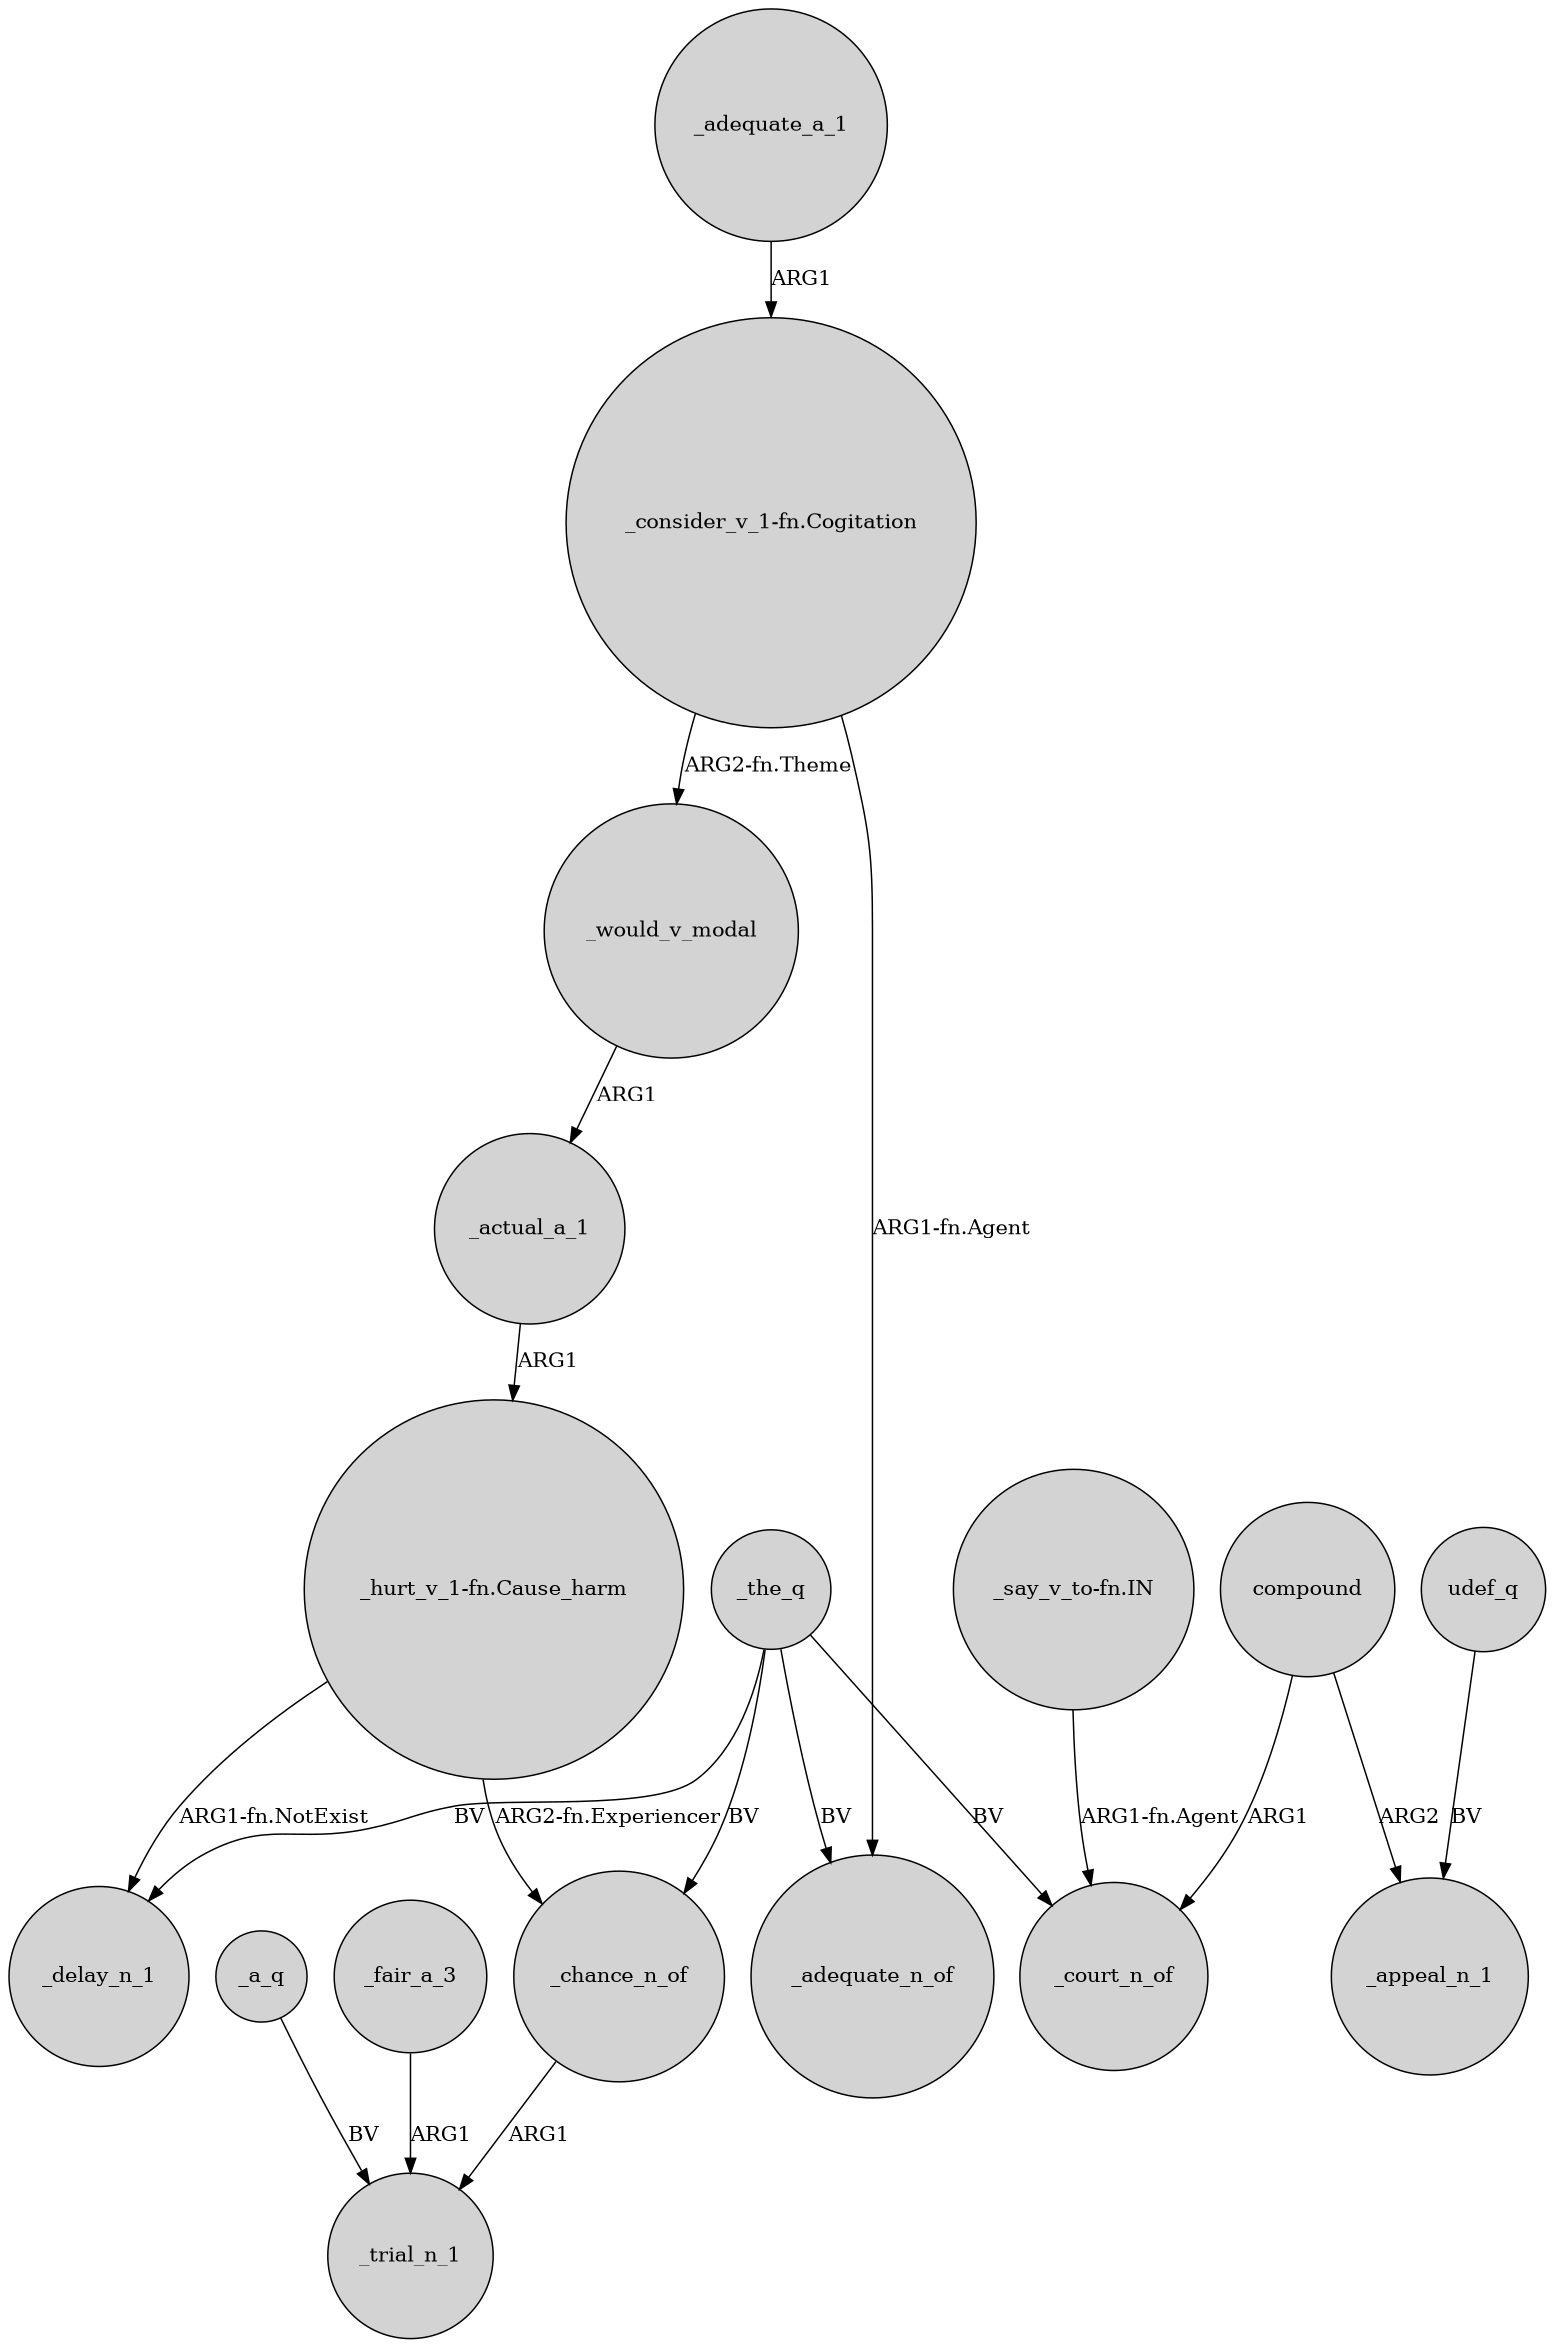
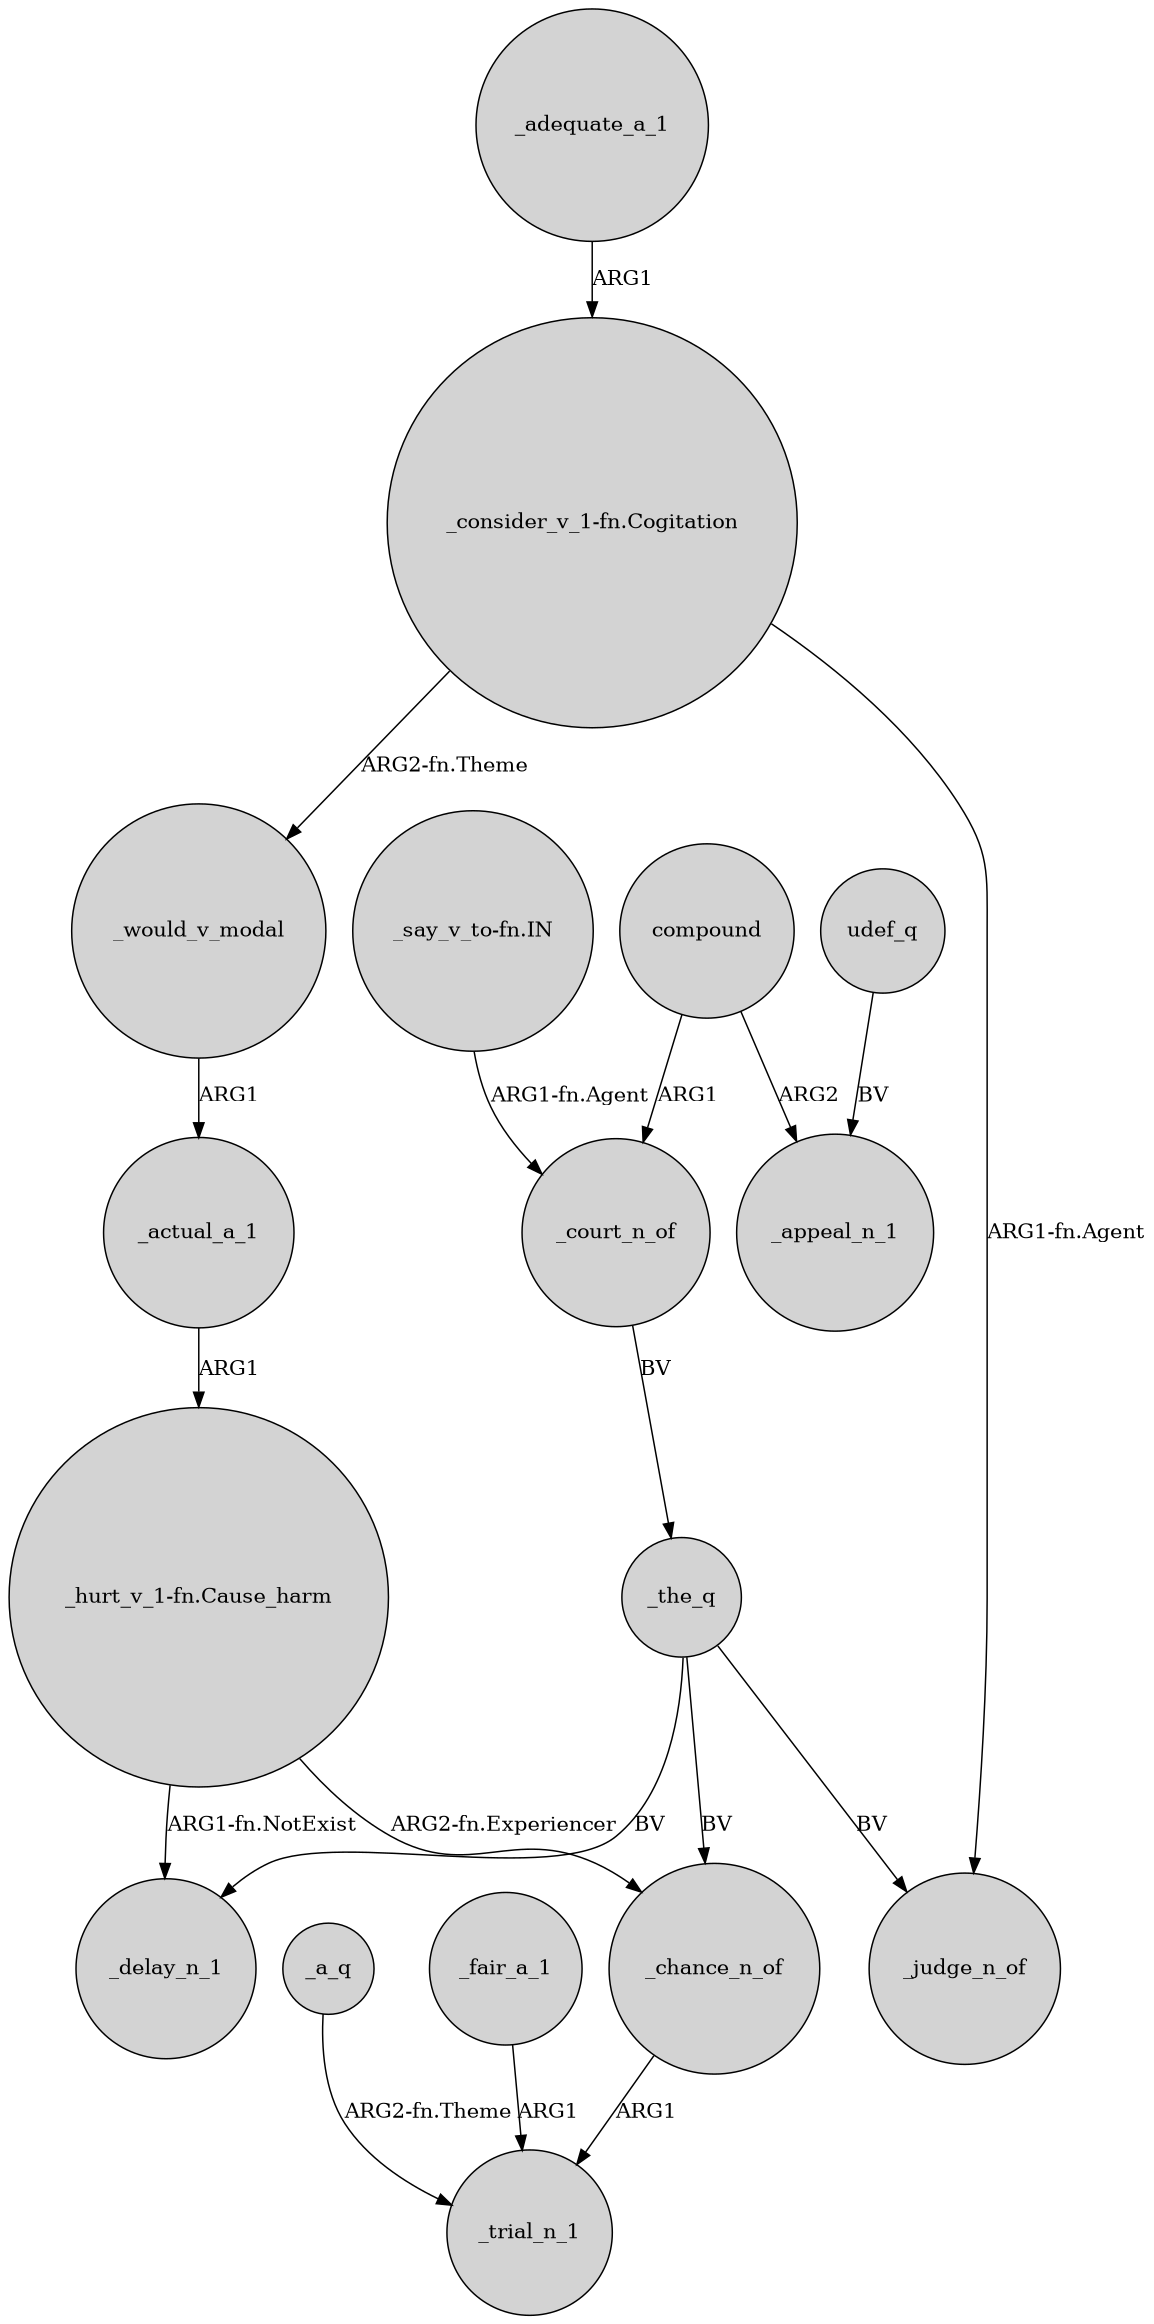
(926, 1765) -> (651, 1424)
(410, 1977) -> (506, 1969)
(872, 1977) -> (965, 1969)
(364, 2136) -> (428, 2112)
